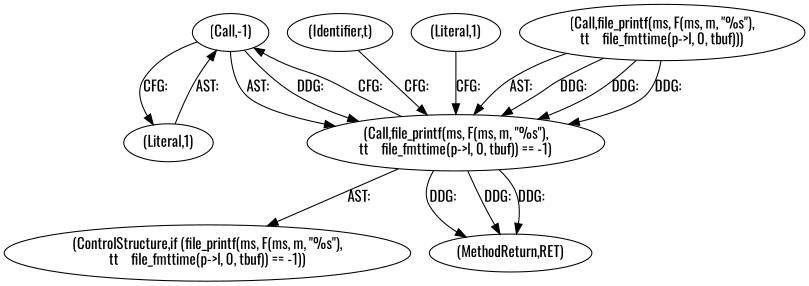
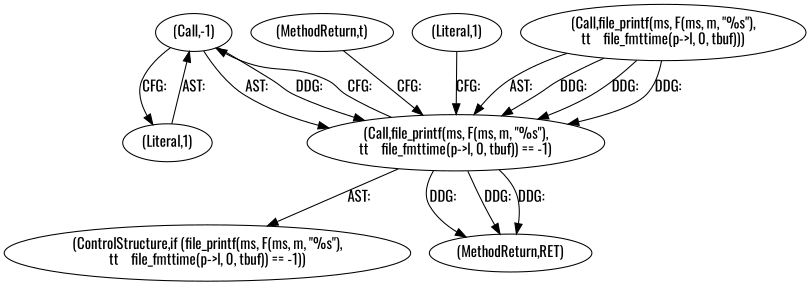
(340, 32) -> (322, 32)
